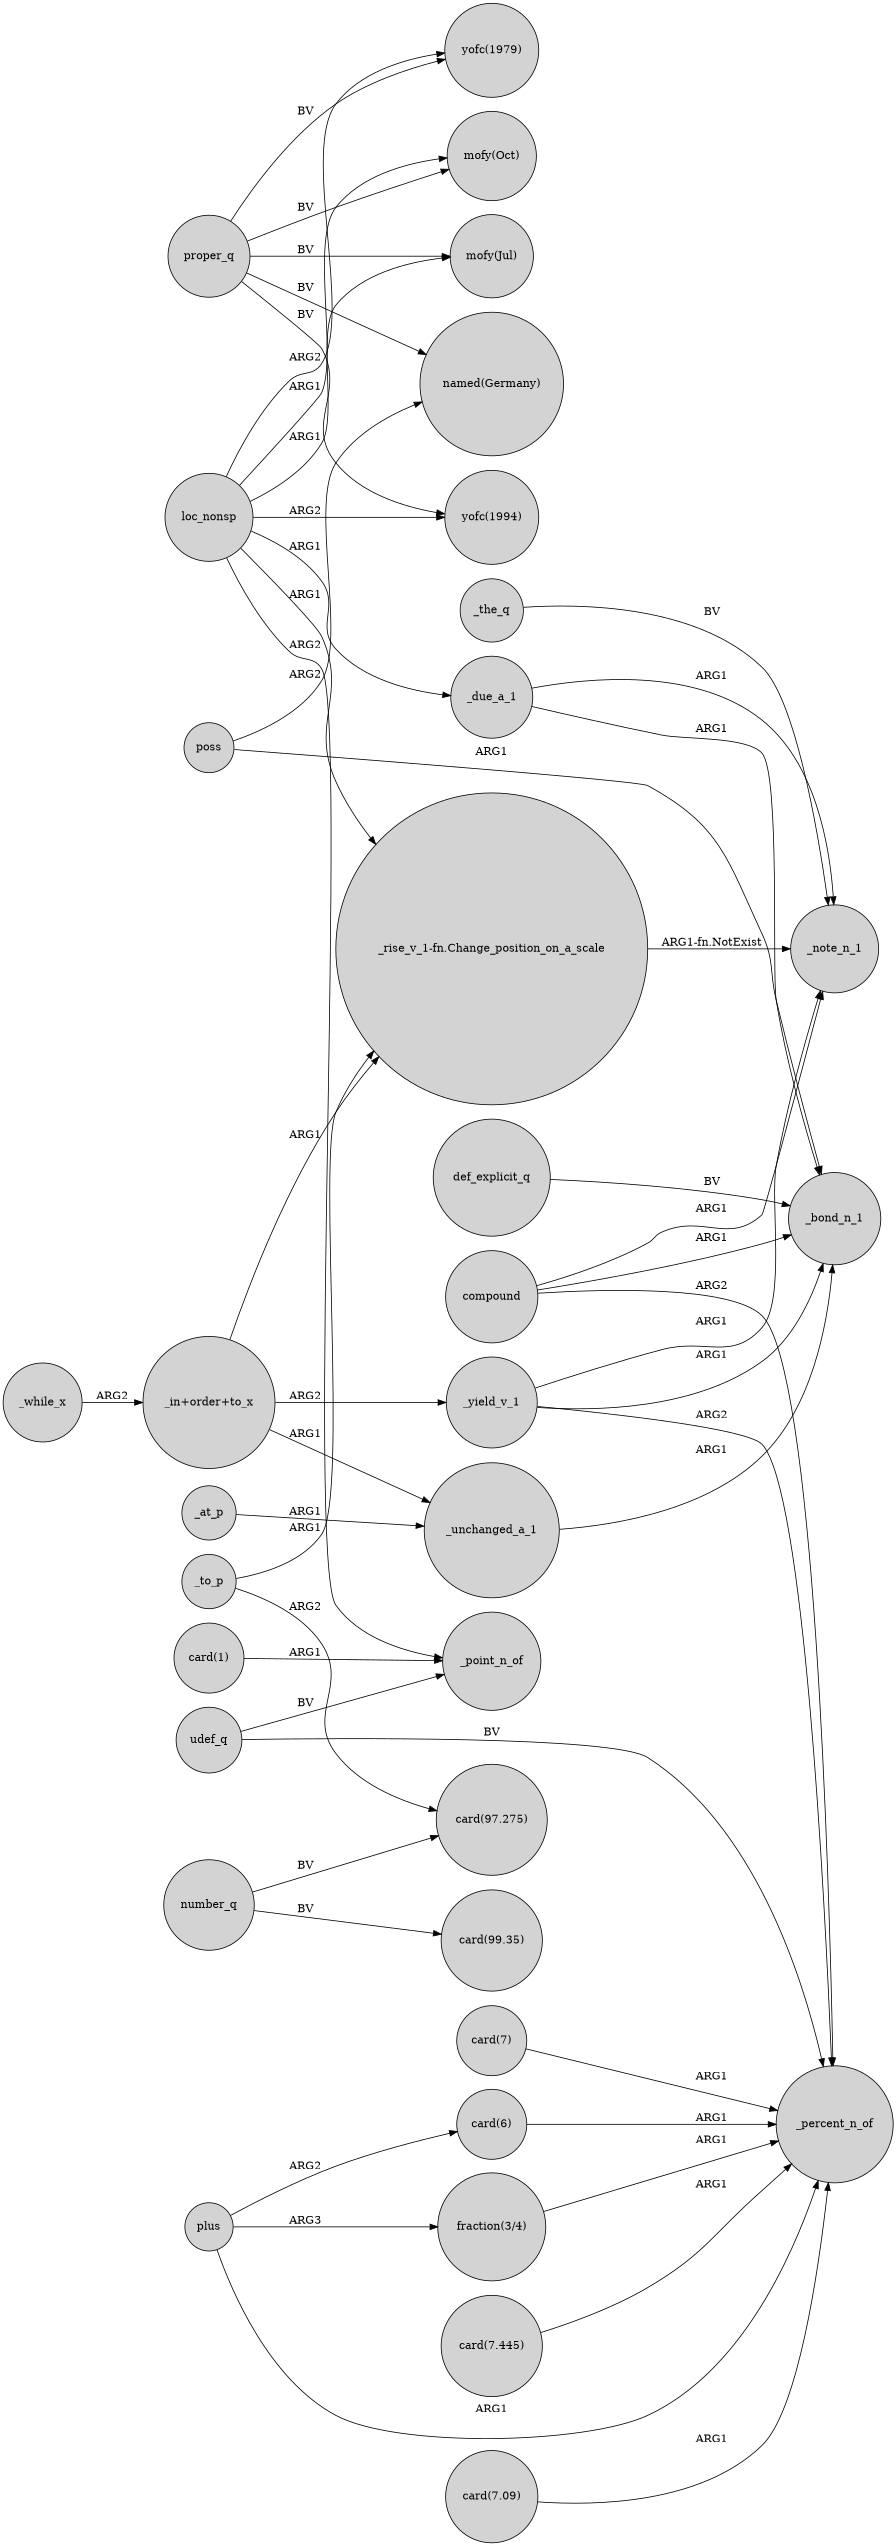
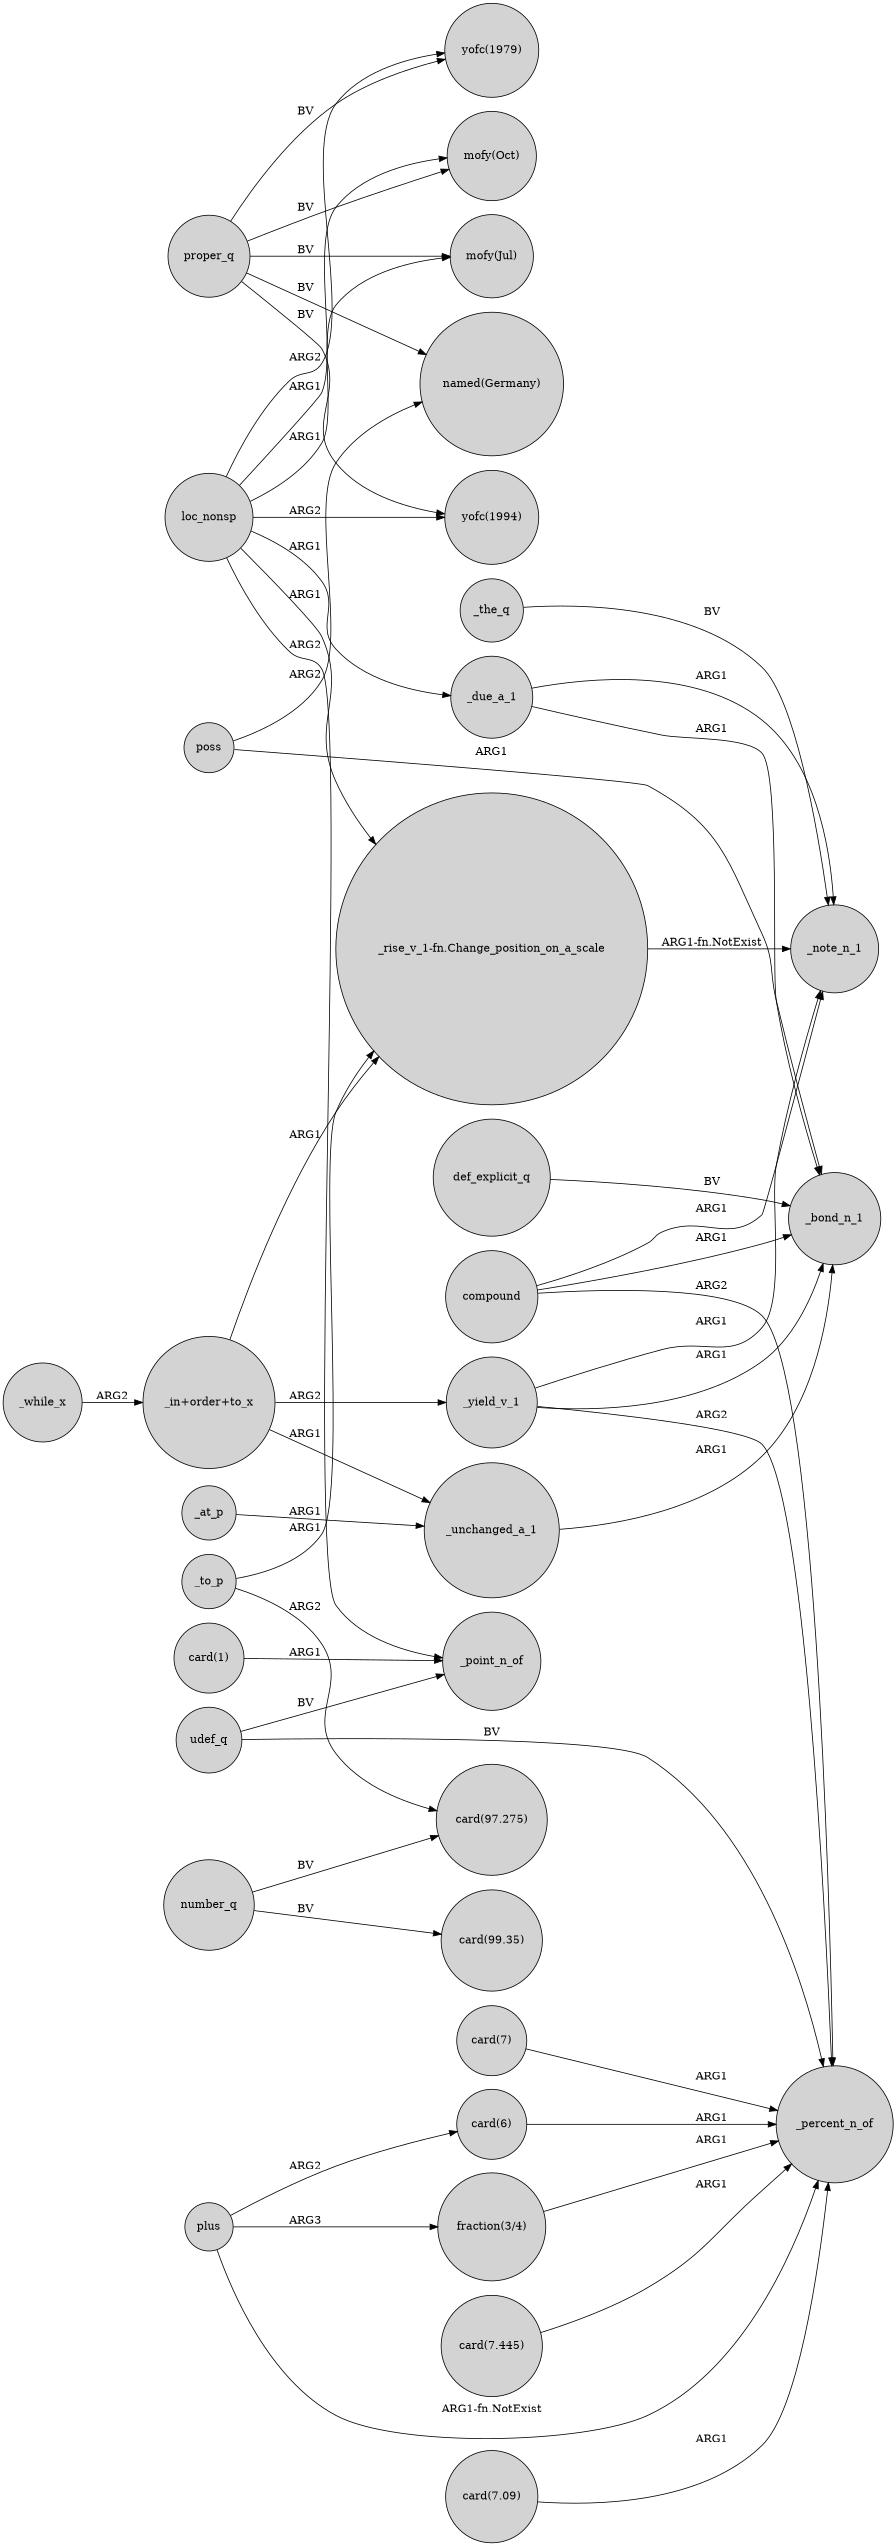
(492, 2410) -> (492, 2410)
